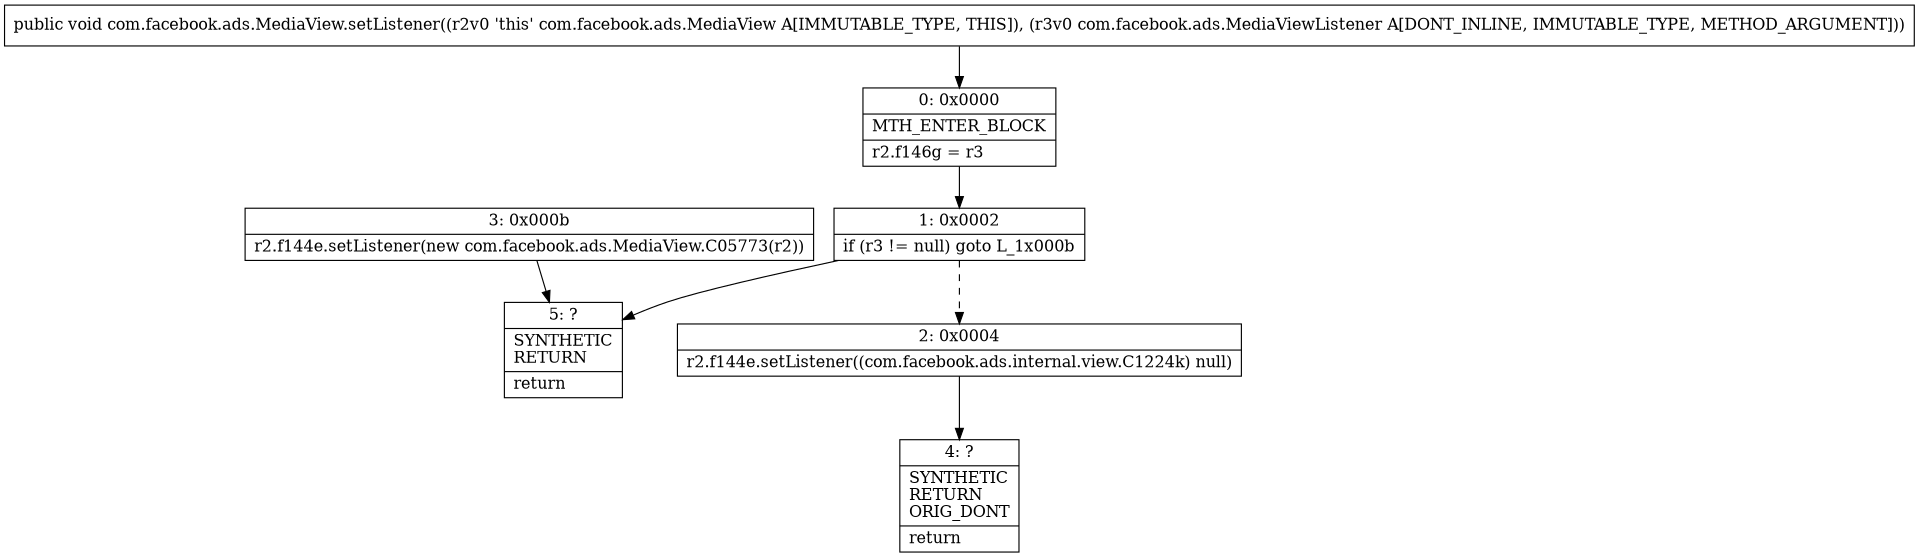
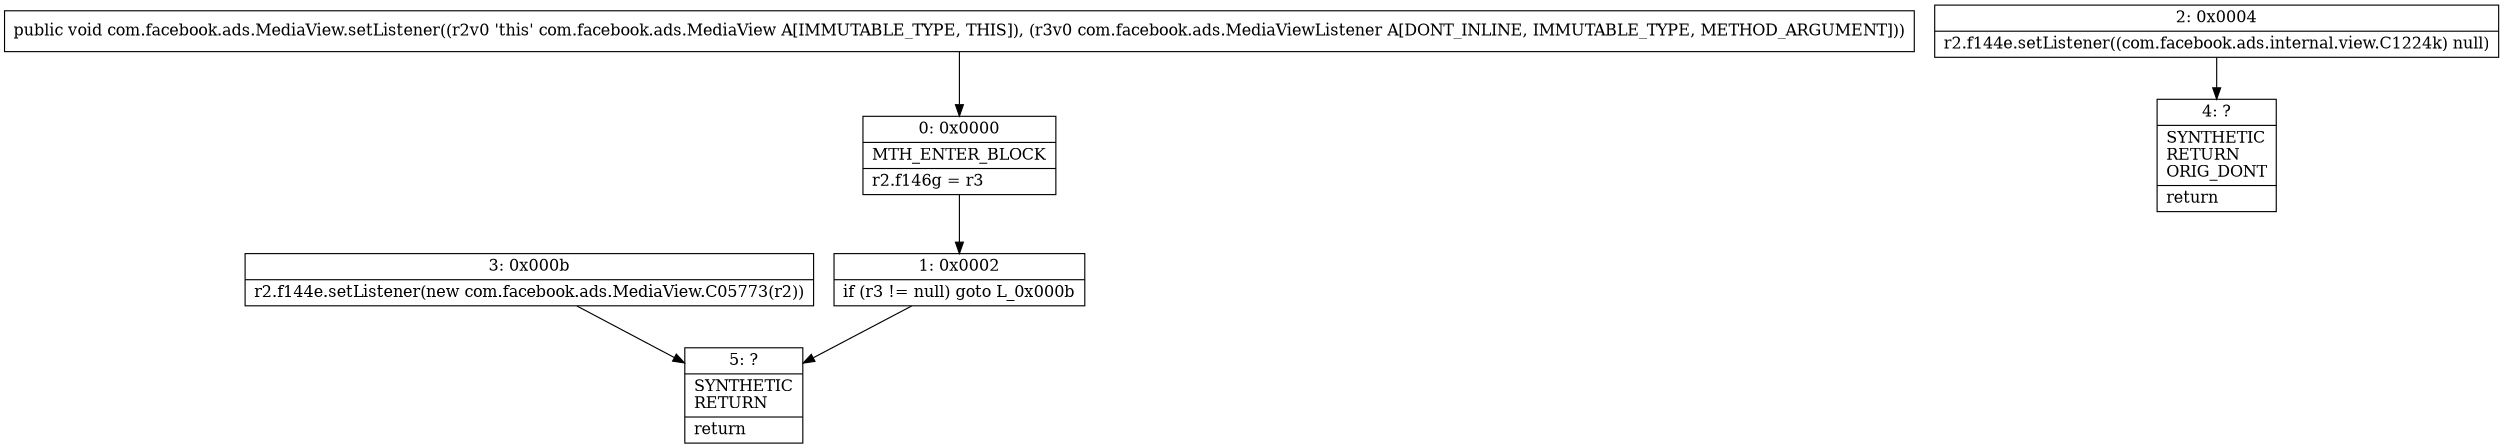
(959, 247) -> (959, 292)
(959, 286) -> none
